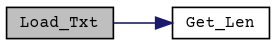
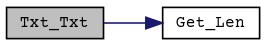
(60, 23) -> (55, 23)
